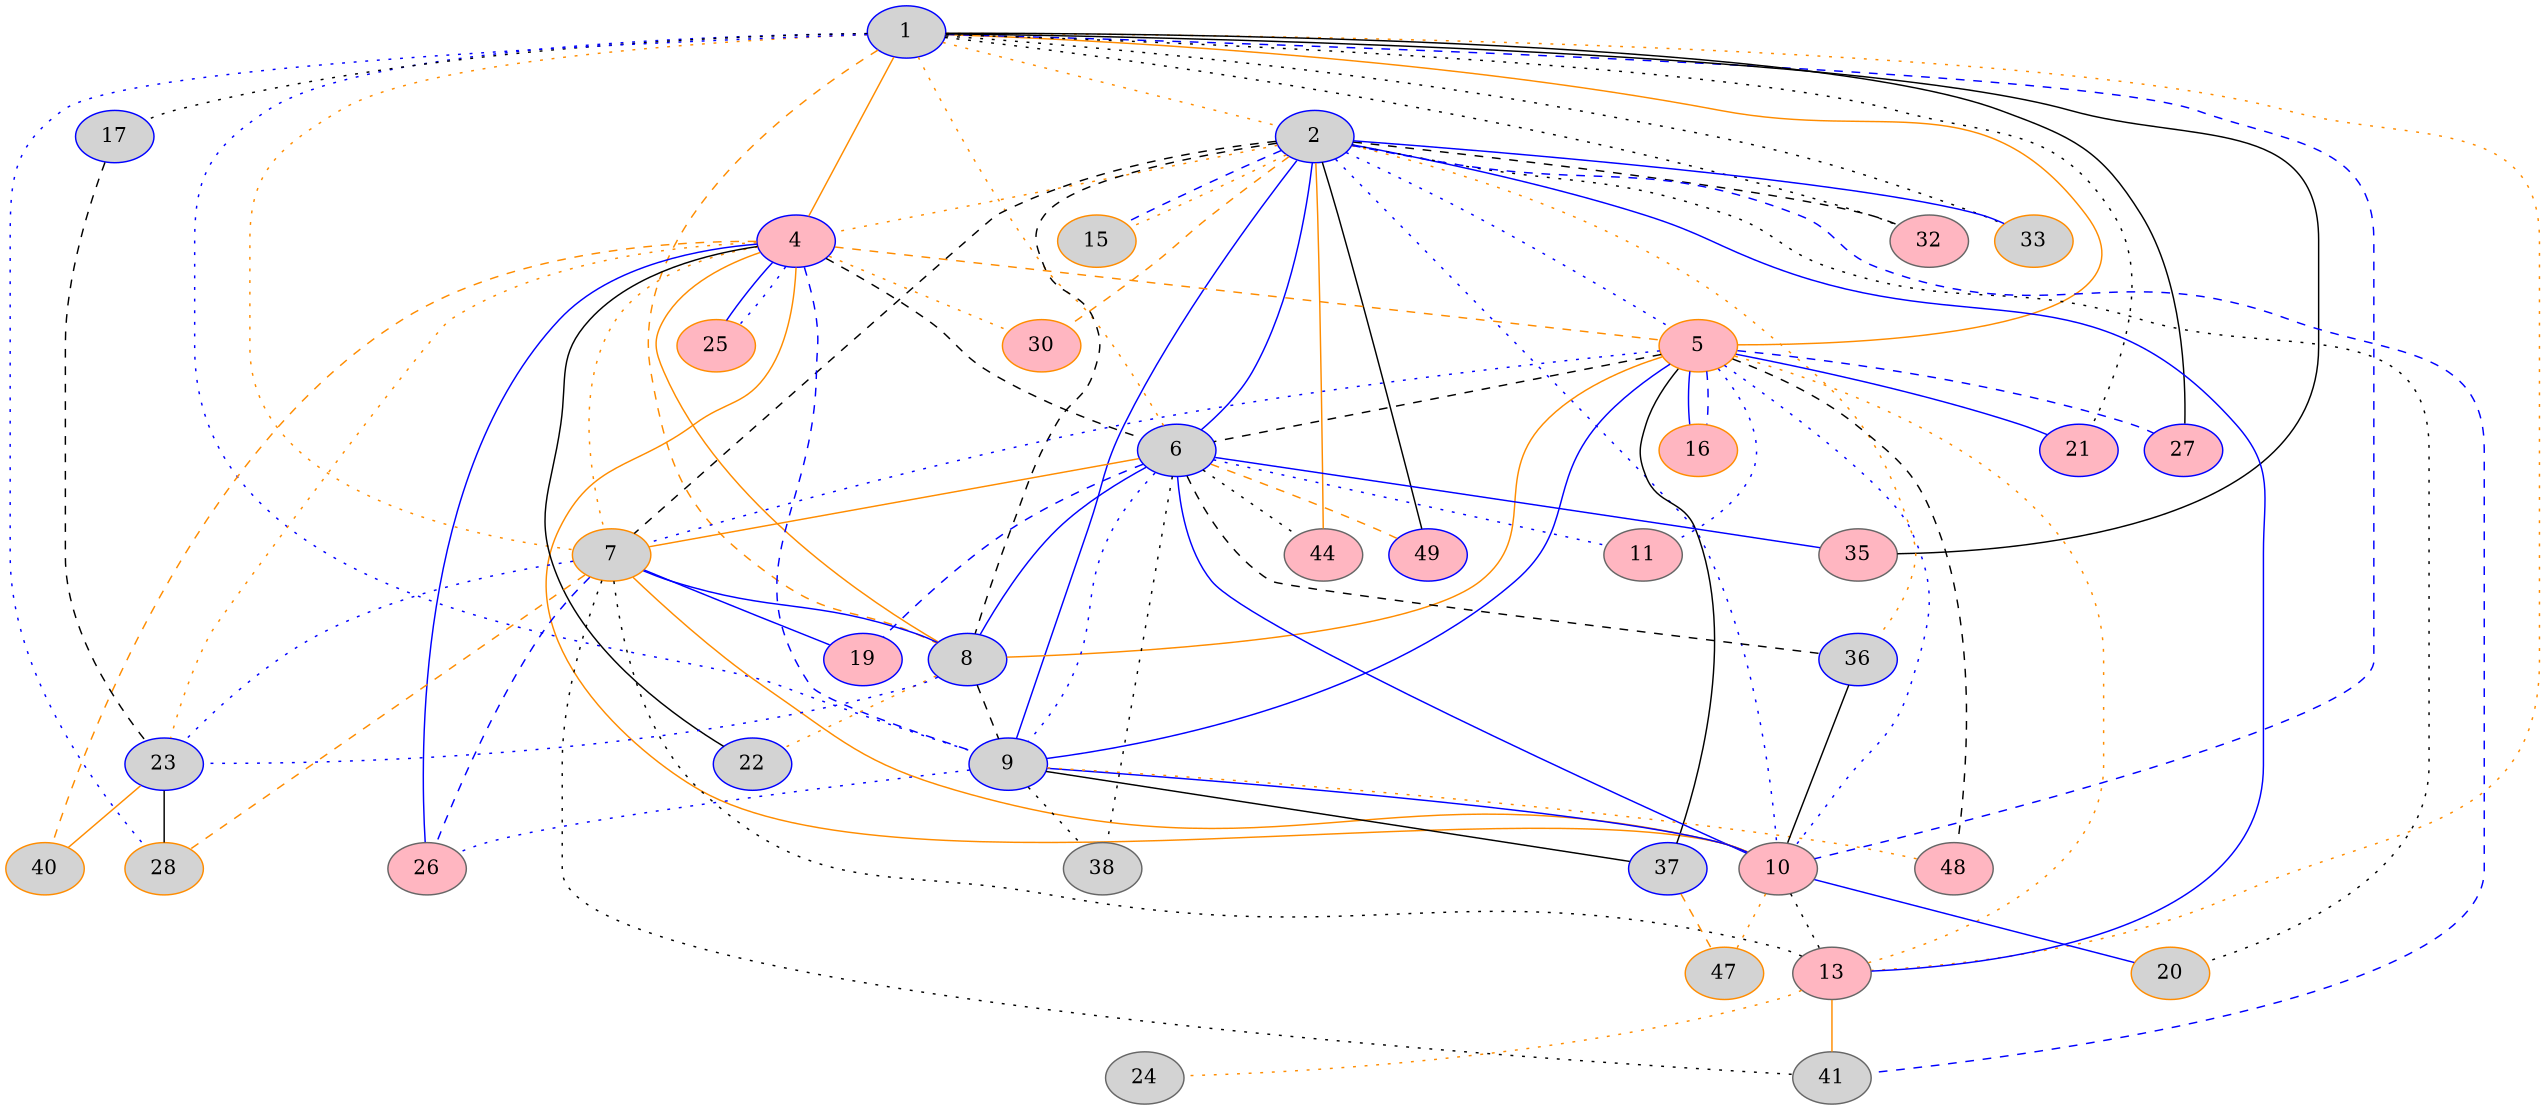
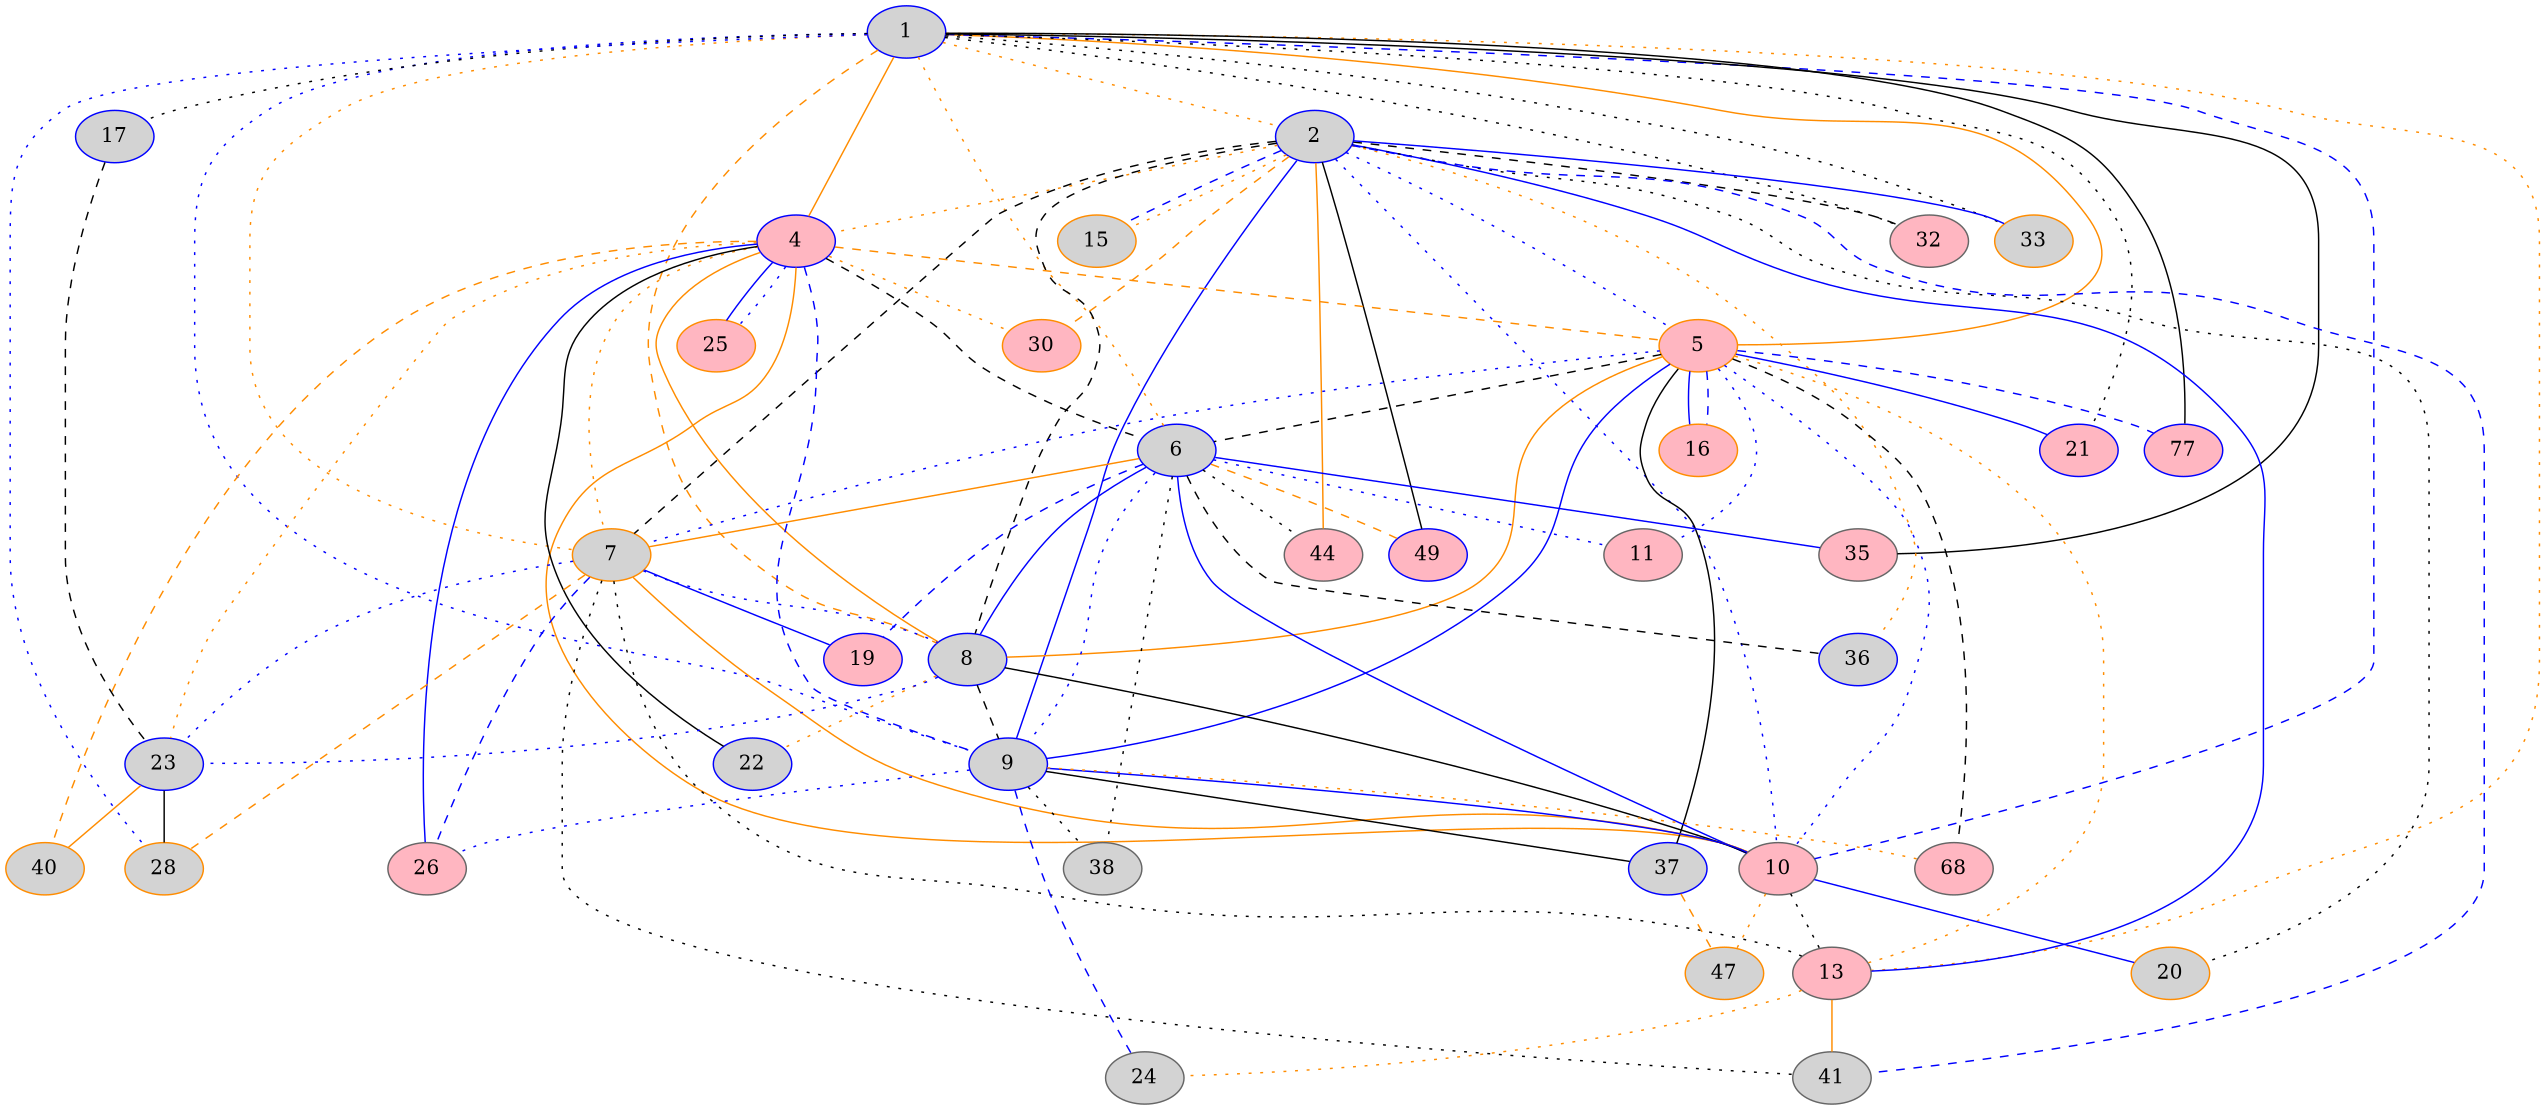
(1281, 307) -> none
(2184, 450) -> (2184, 450)
(791, 606) -> (791, 606)
(1818, 764) -> (1379, 748)
(1954, 869) -> (1954, 869)
none -> (1064, 926)
